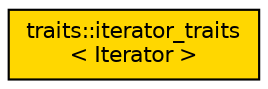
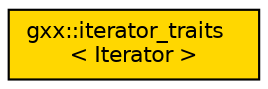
(134, 45) -> (134, 45)
